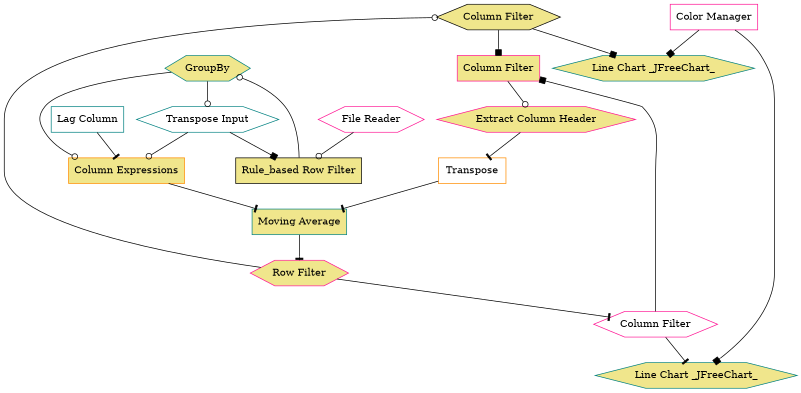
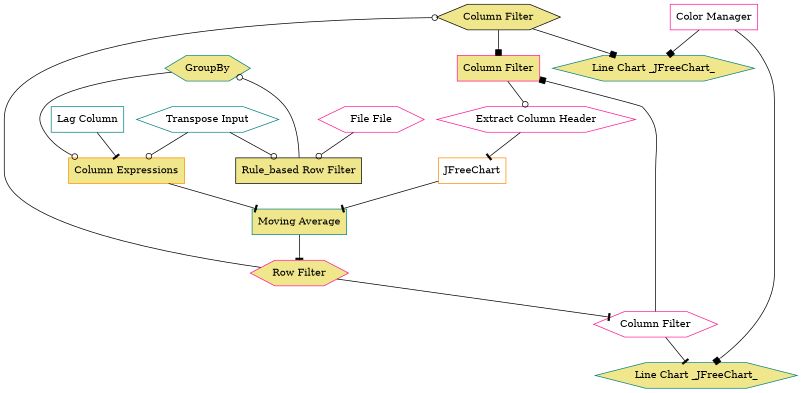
(208, 91) -> none
(371, 119) -> (371, 119)
(536, 119) -> (536, 119)
(251, 144) -> (251, 144)
(472, 171) -> (472, 171)
